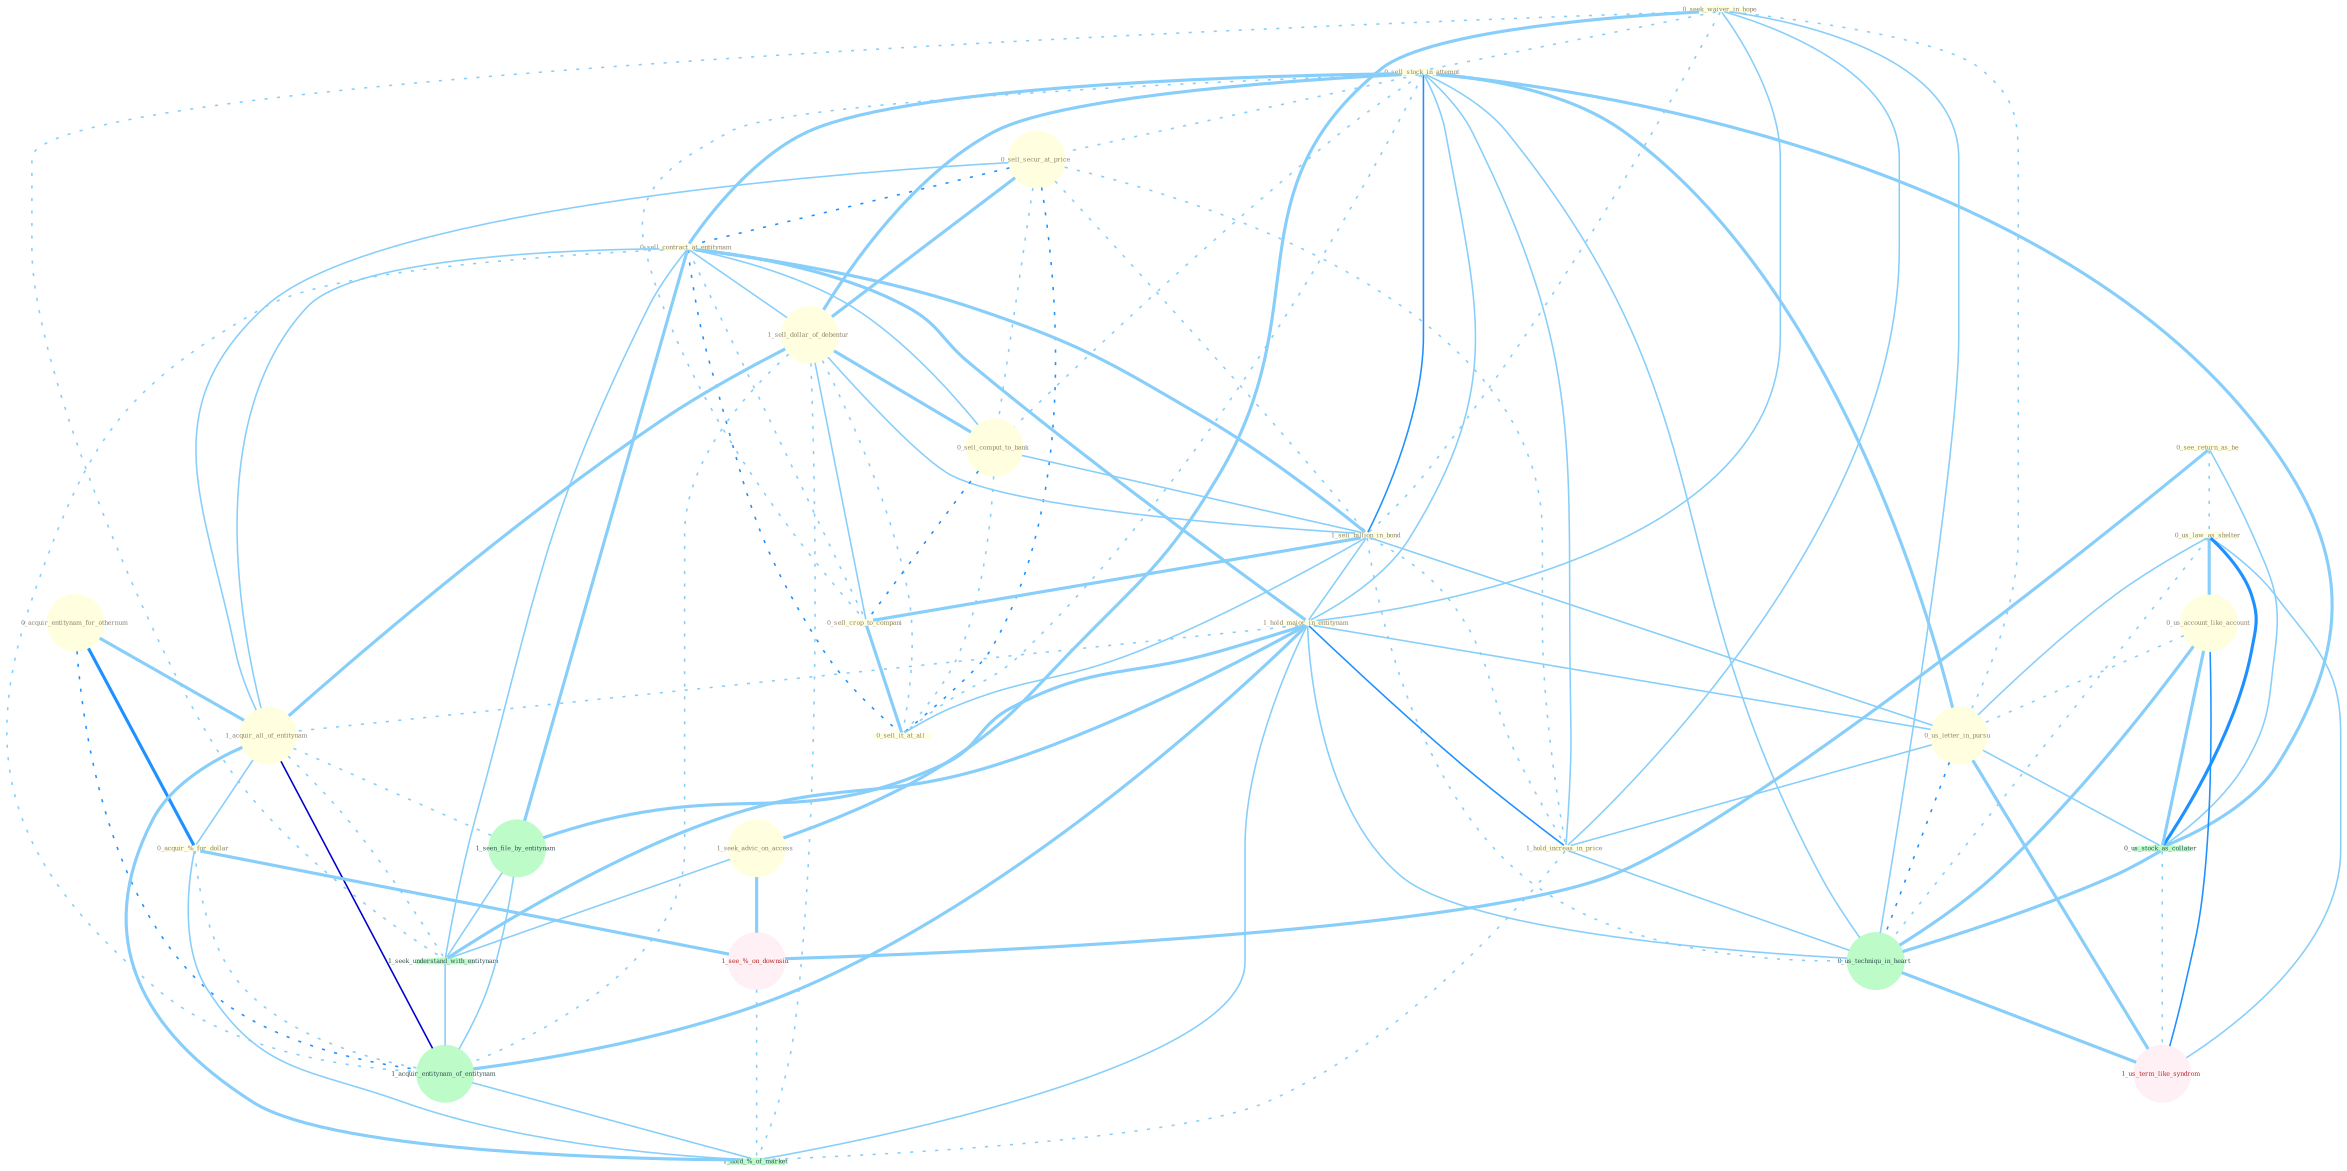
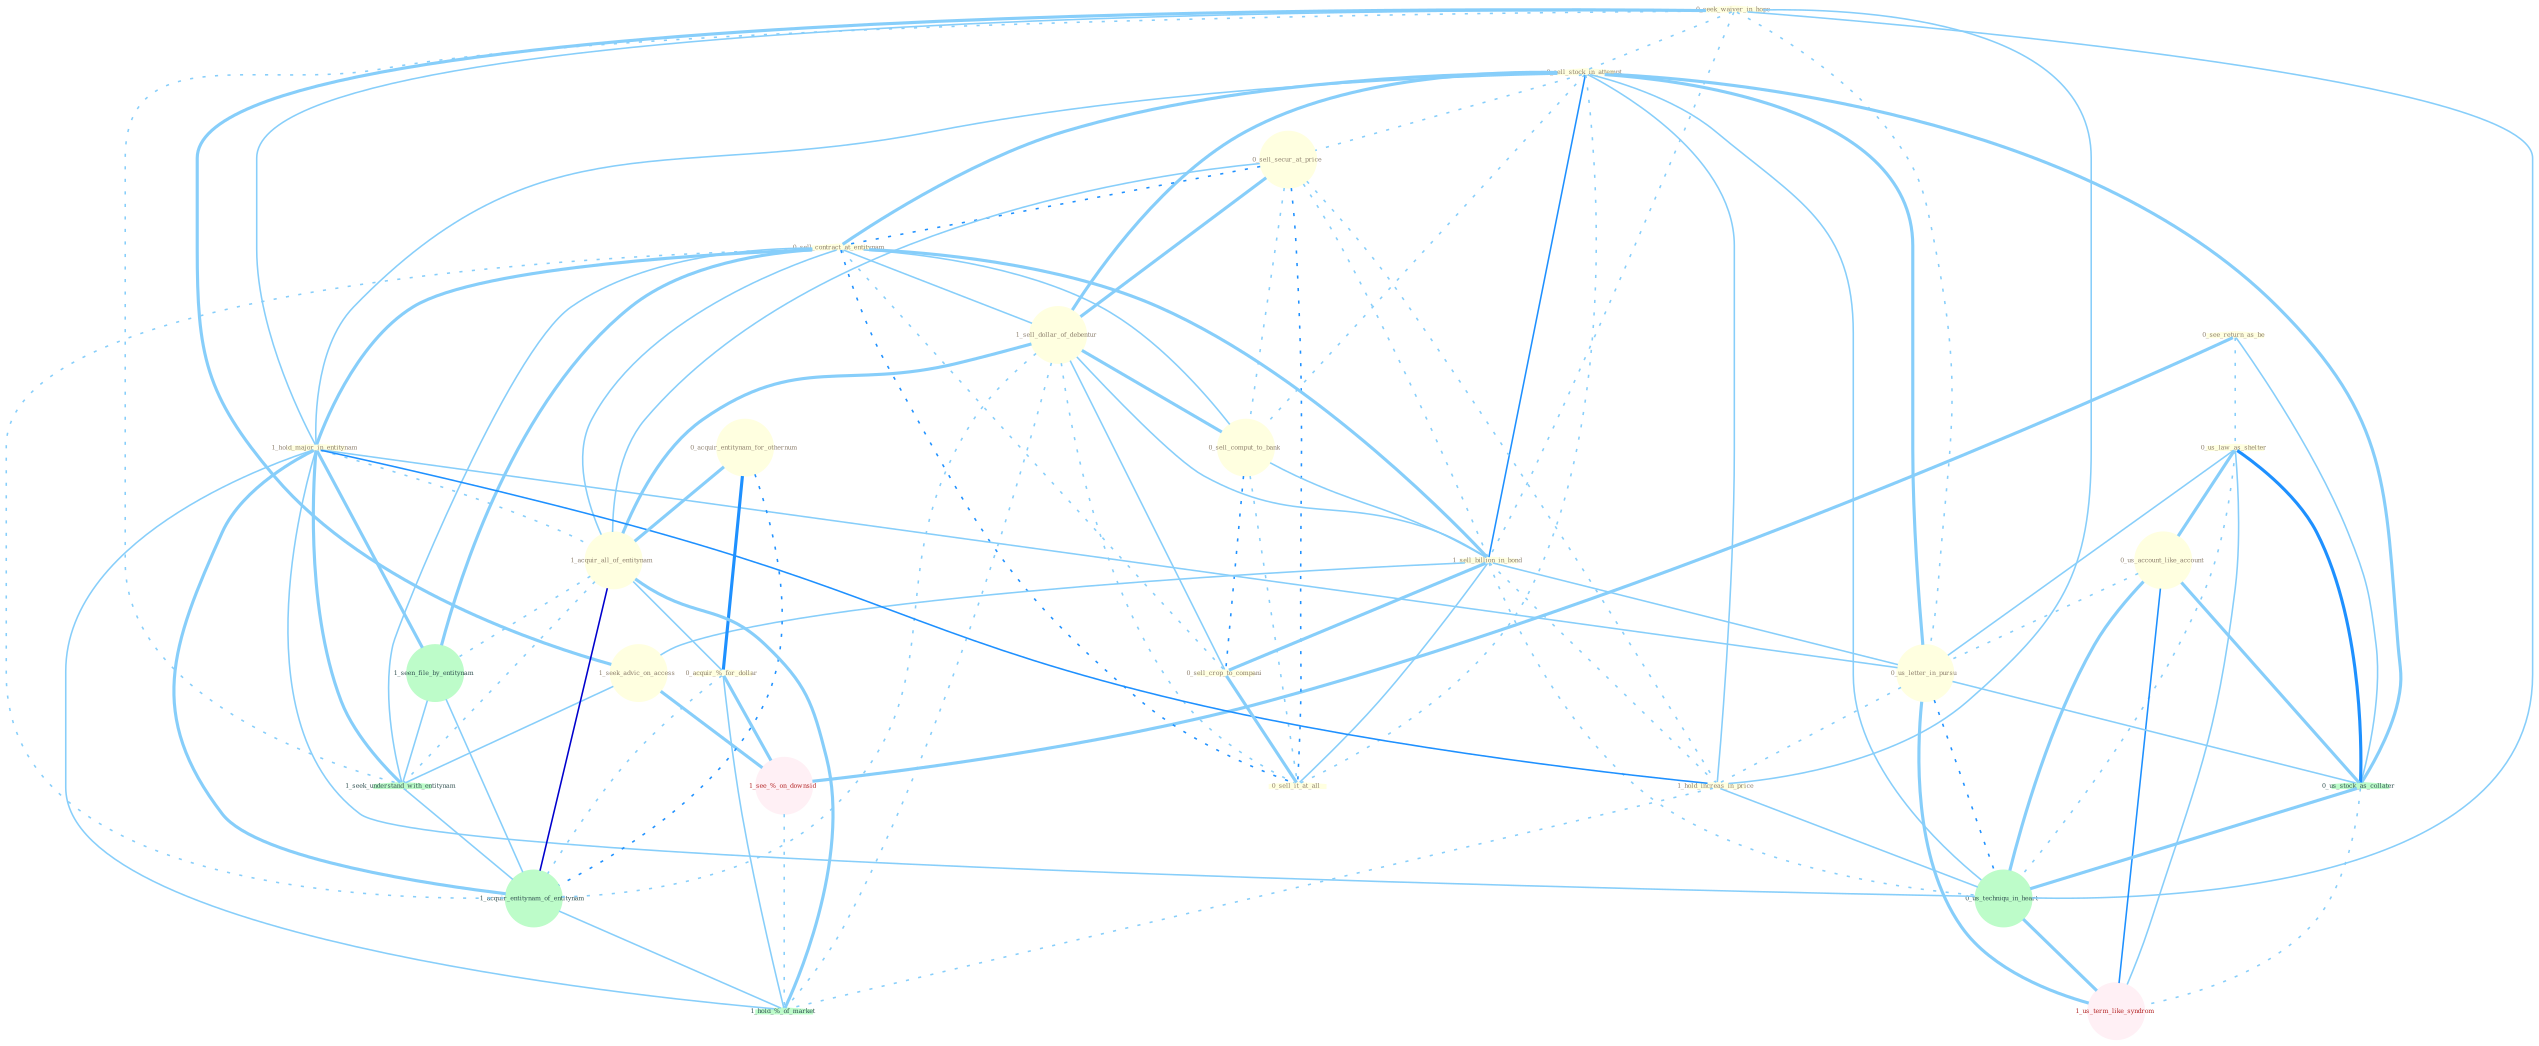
(767, 121) -> none
(1337, 579) -> (1060, 589)
(1715, 805) -> (1810, 735)
